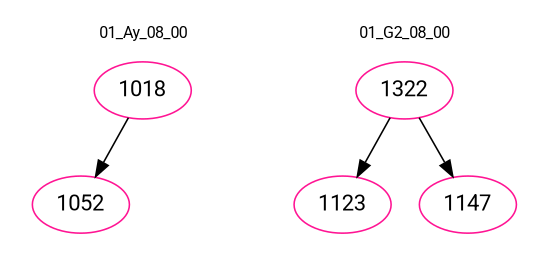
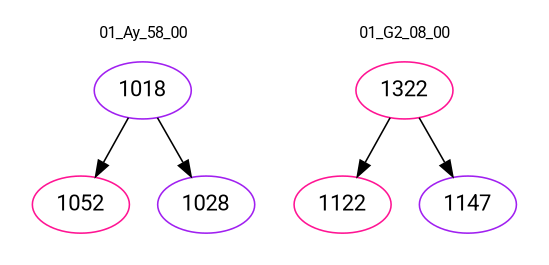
(144, 34) -> (144, 34)
(143, 90) -> (143, 90)
none -> (206, 205)
(343, 205) -> (343, 205)
(468, 205) -> (468, 205)
